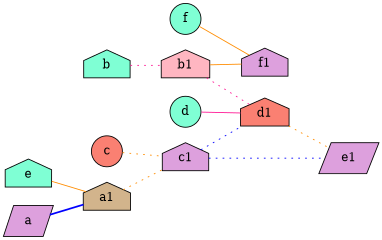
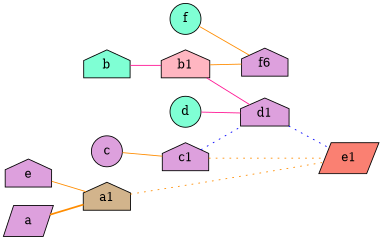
(265, 64) -> (265, 64)
(146, 65) -> (146, 65)
(228, 91) -> (228, 91)
(265, 113) -> (265, 113)
(309, 137) -> (309, 137)
(107, 151) -> (107, 151)
(142, 154) -> (142, 154)
(267, 158) -> (267, 158)
(349, 158) -> (349, 158)
(28, 175) -> (28, 175)
(143, 180) -> (227, 178)
(67, 210) -> (67, 210)
